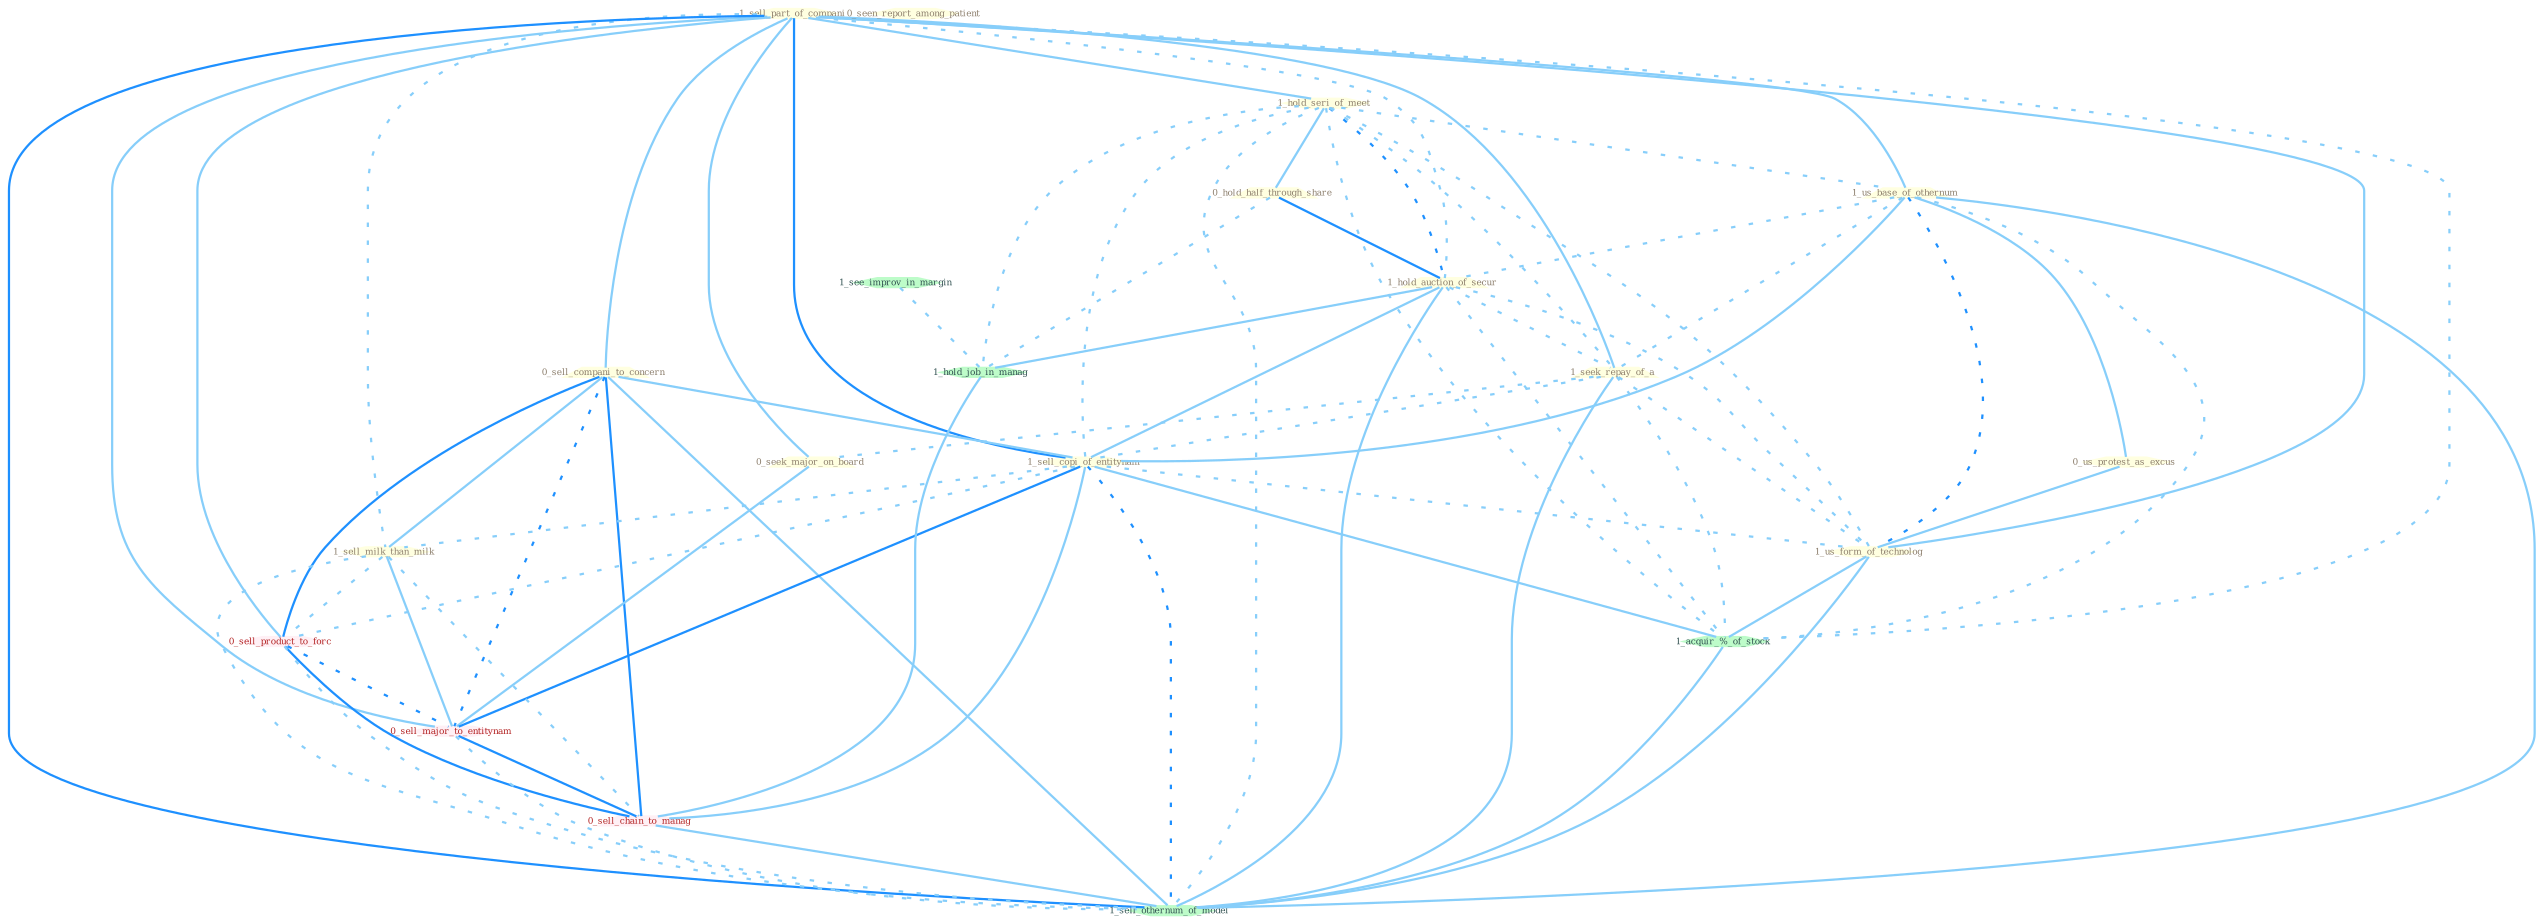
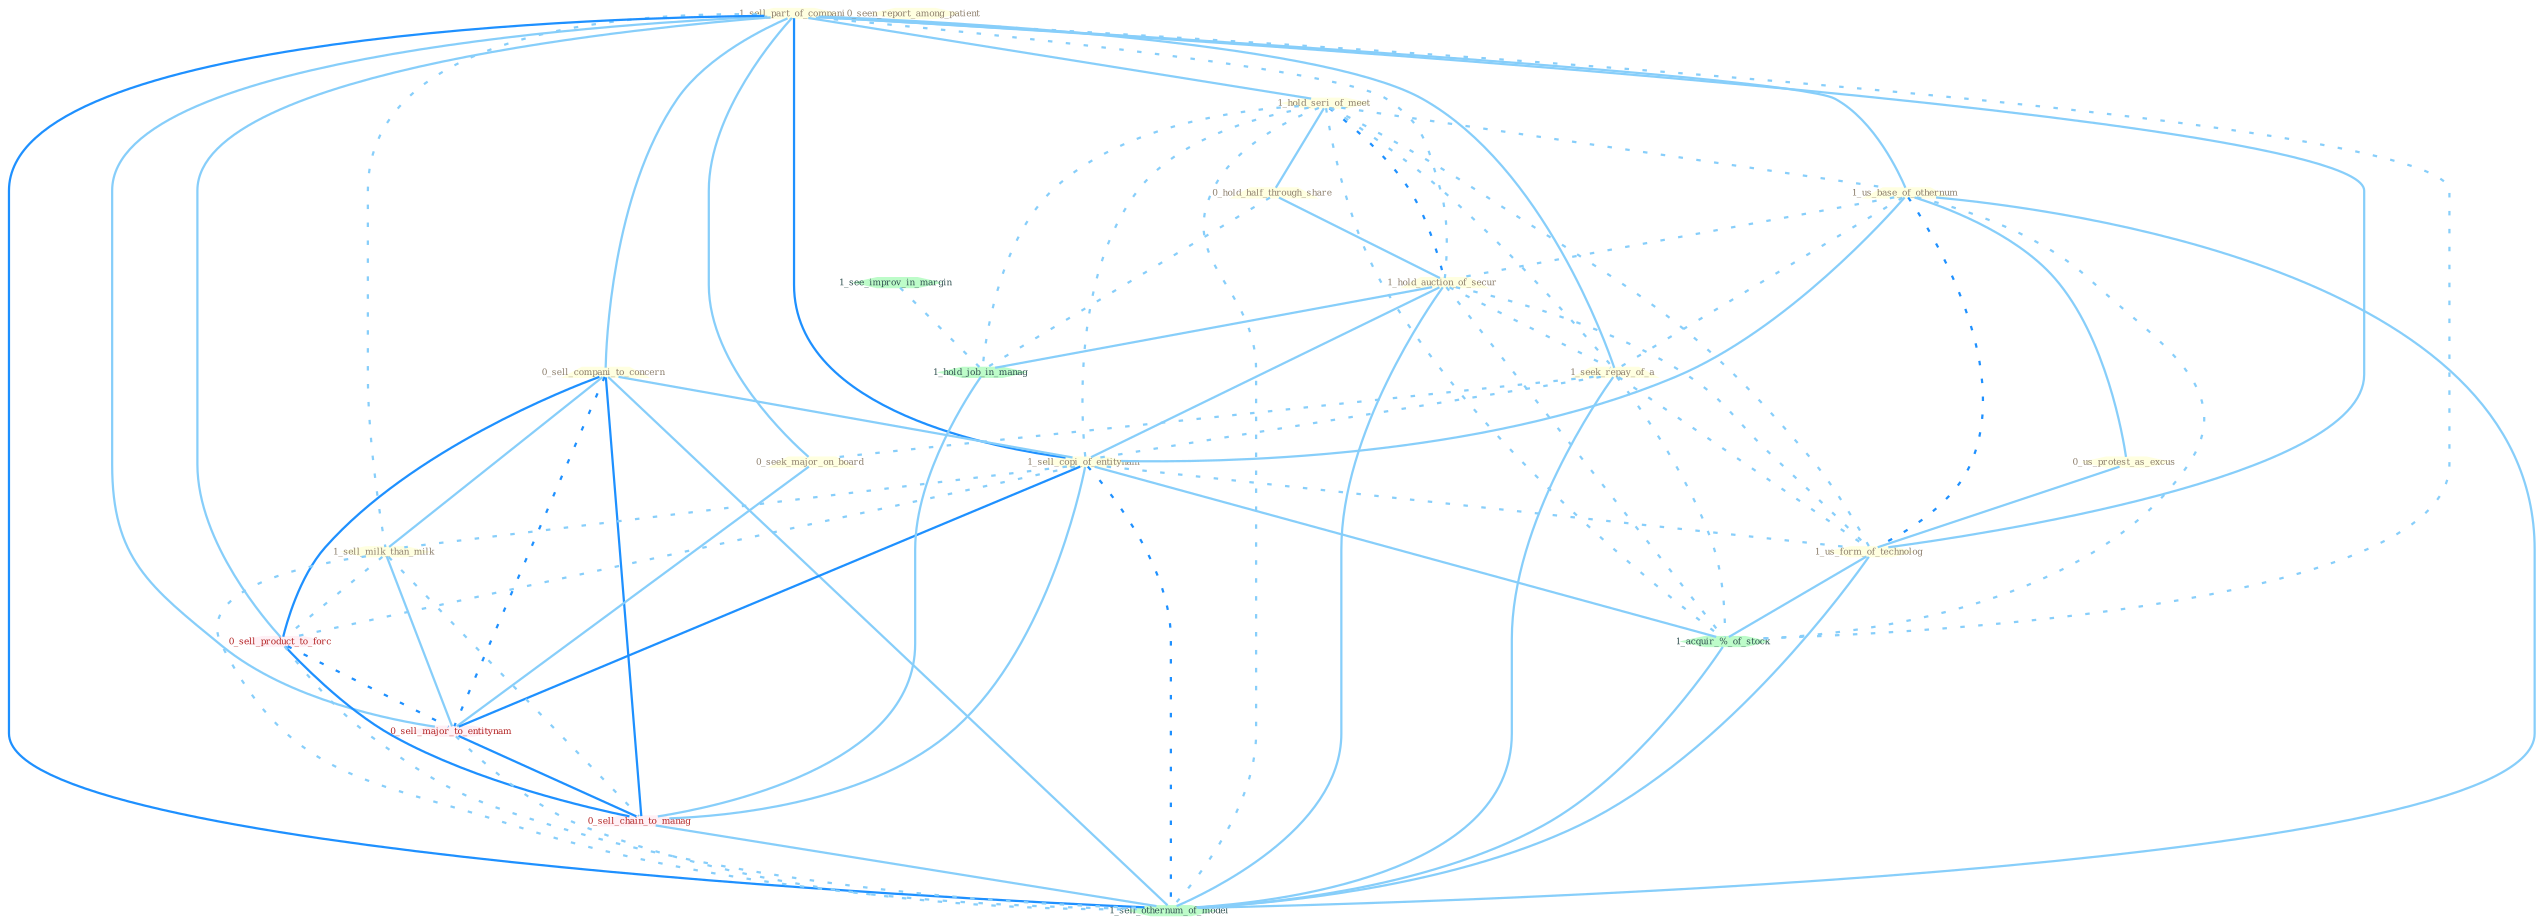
(1339, 228) -> (1339, 228)
